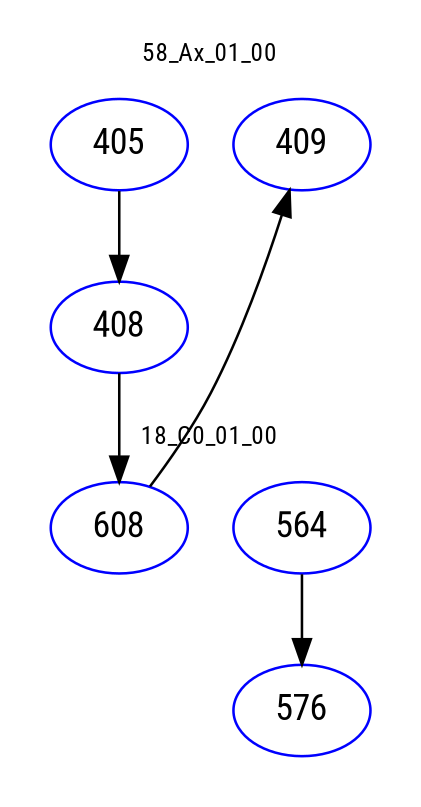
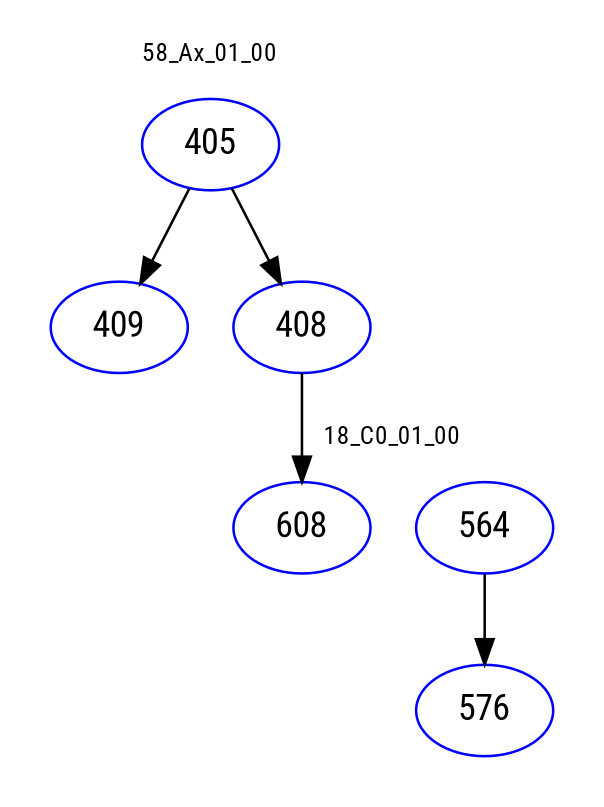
(228, 357) -> (171, 225)
